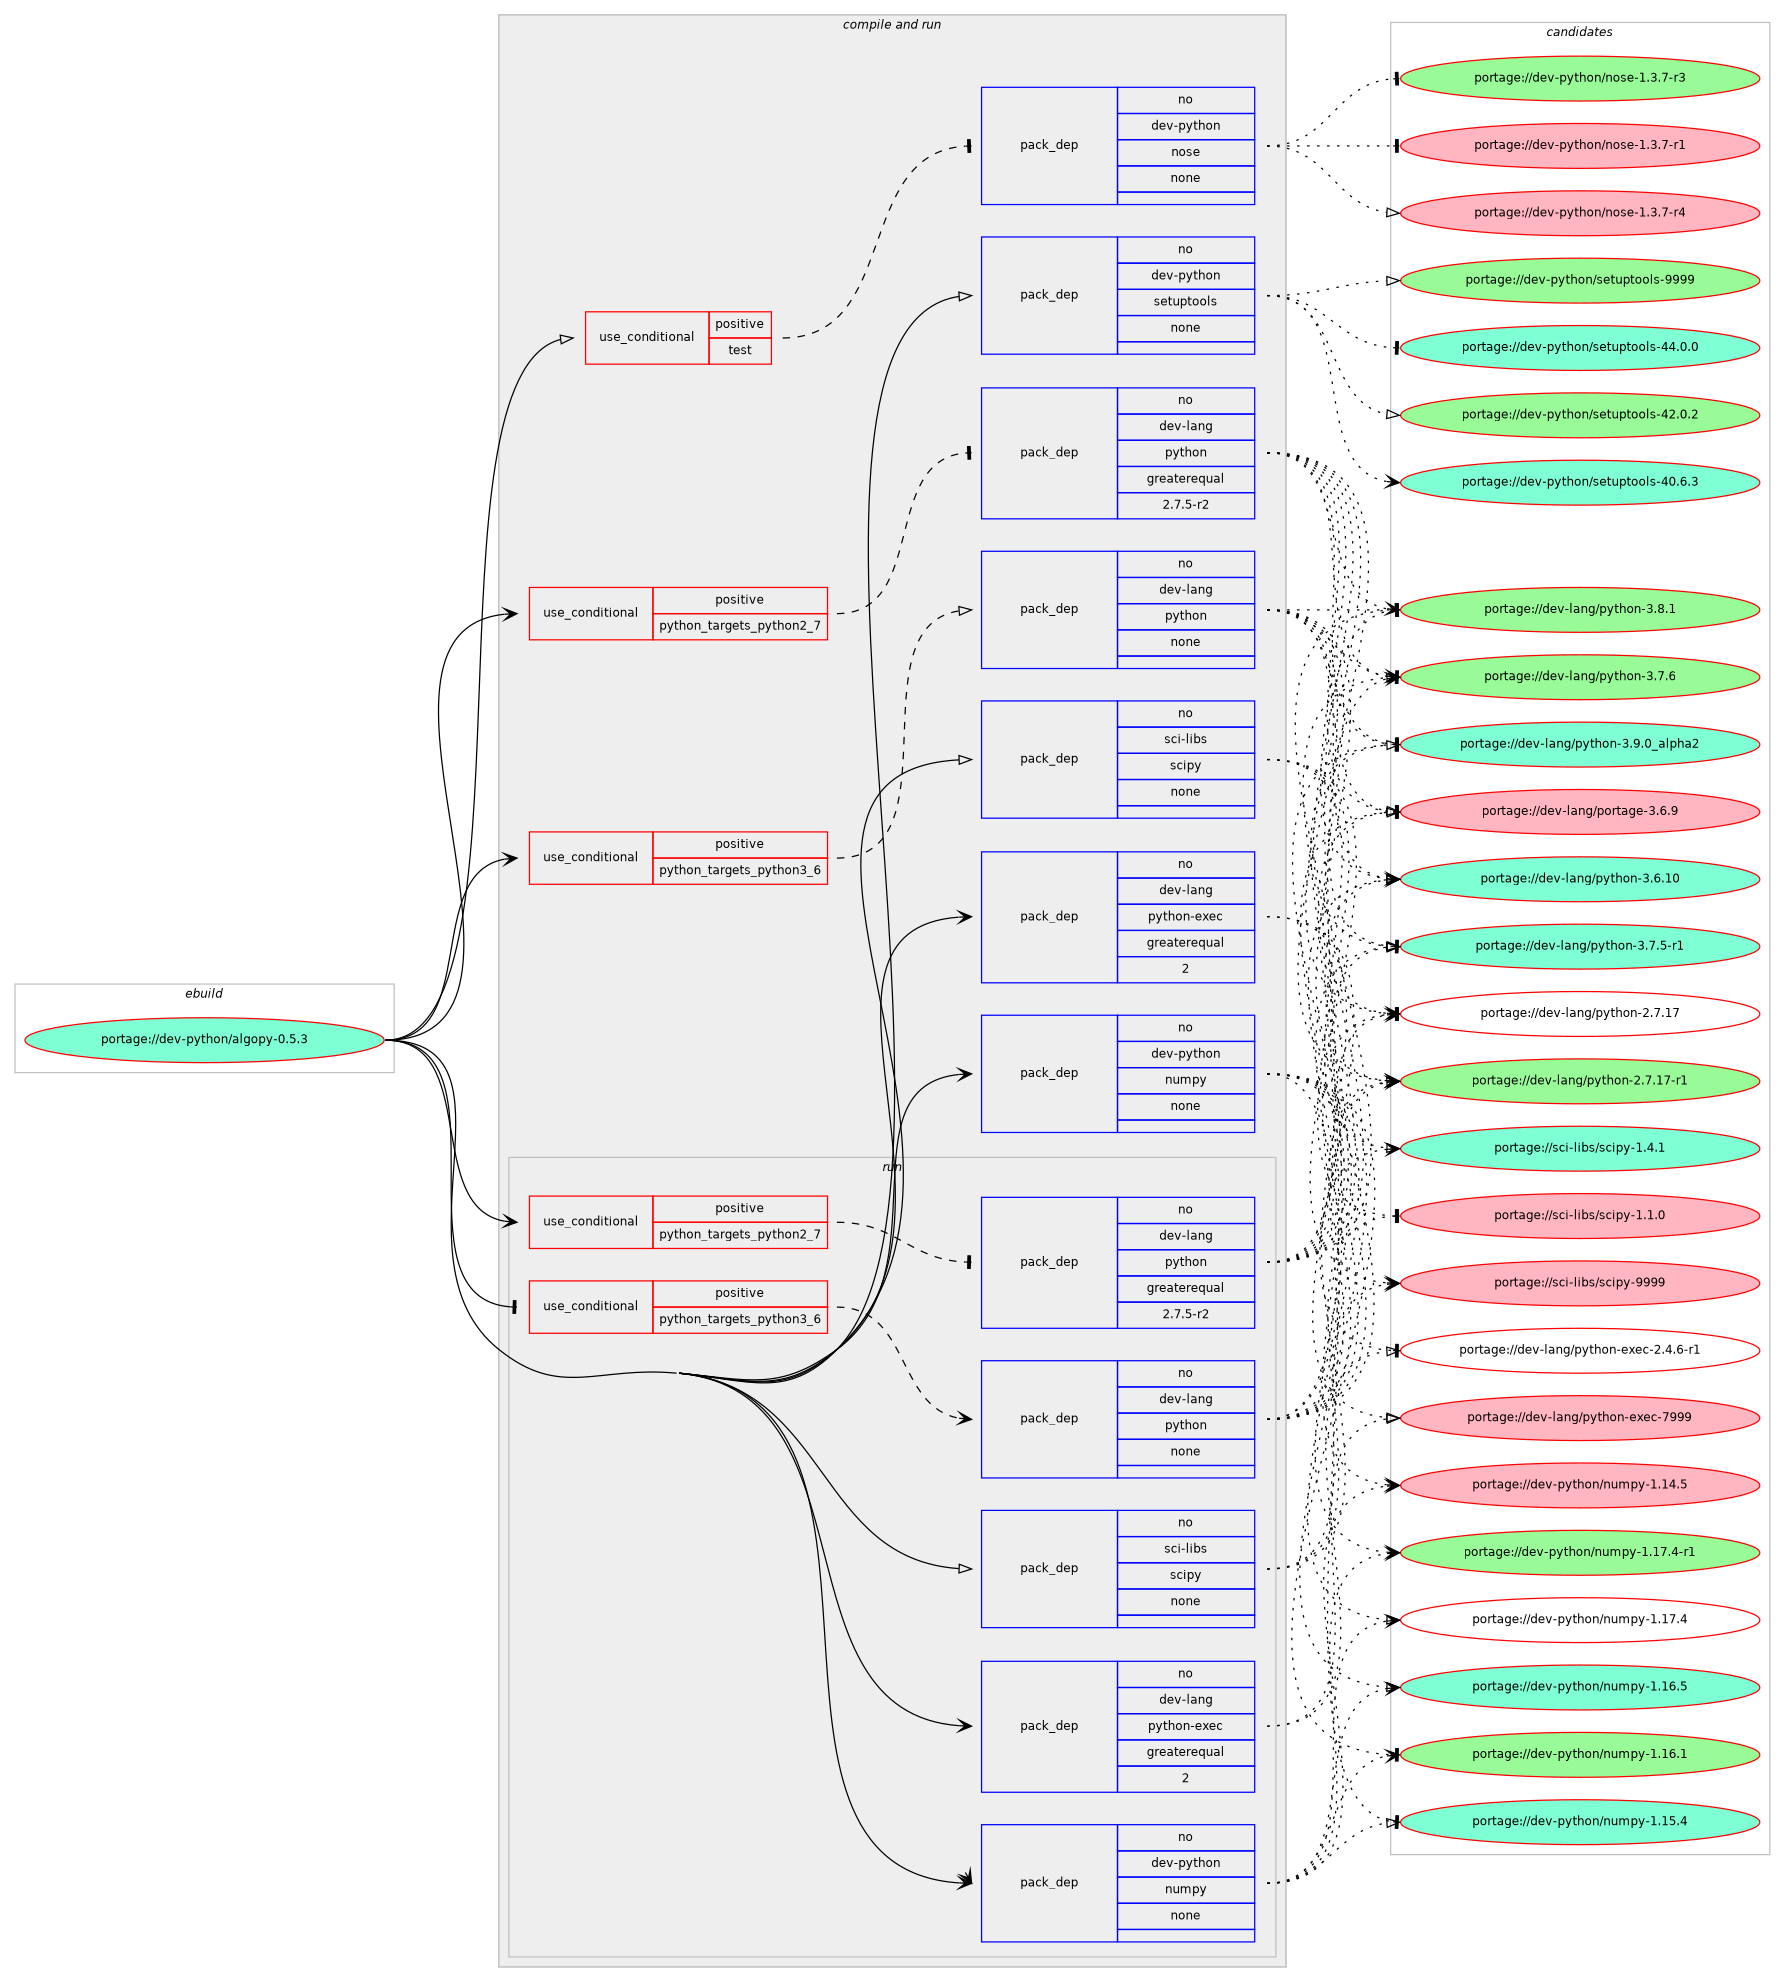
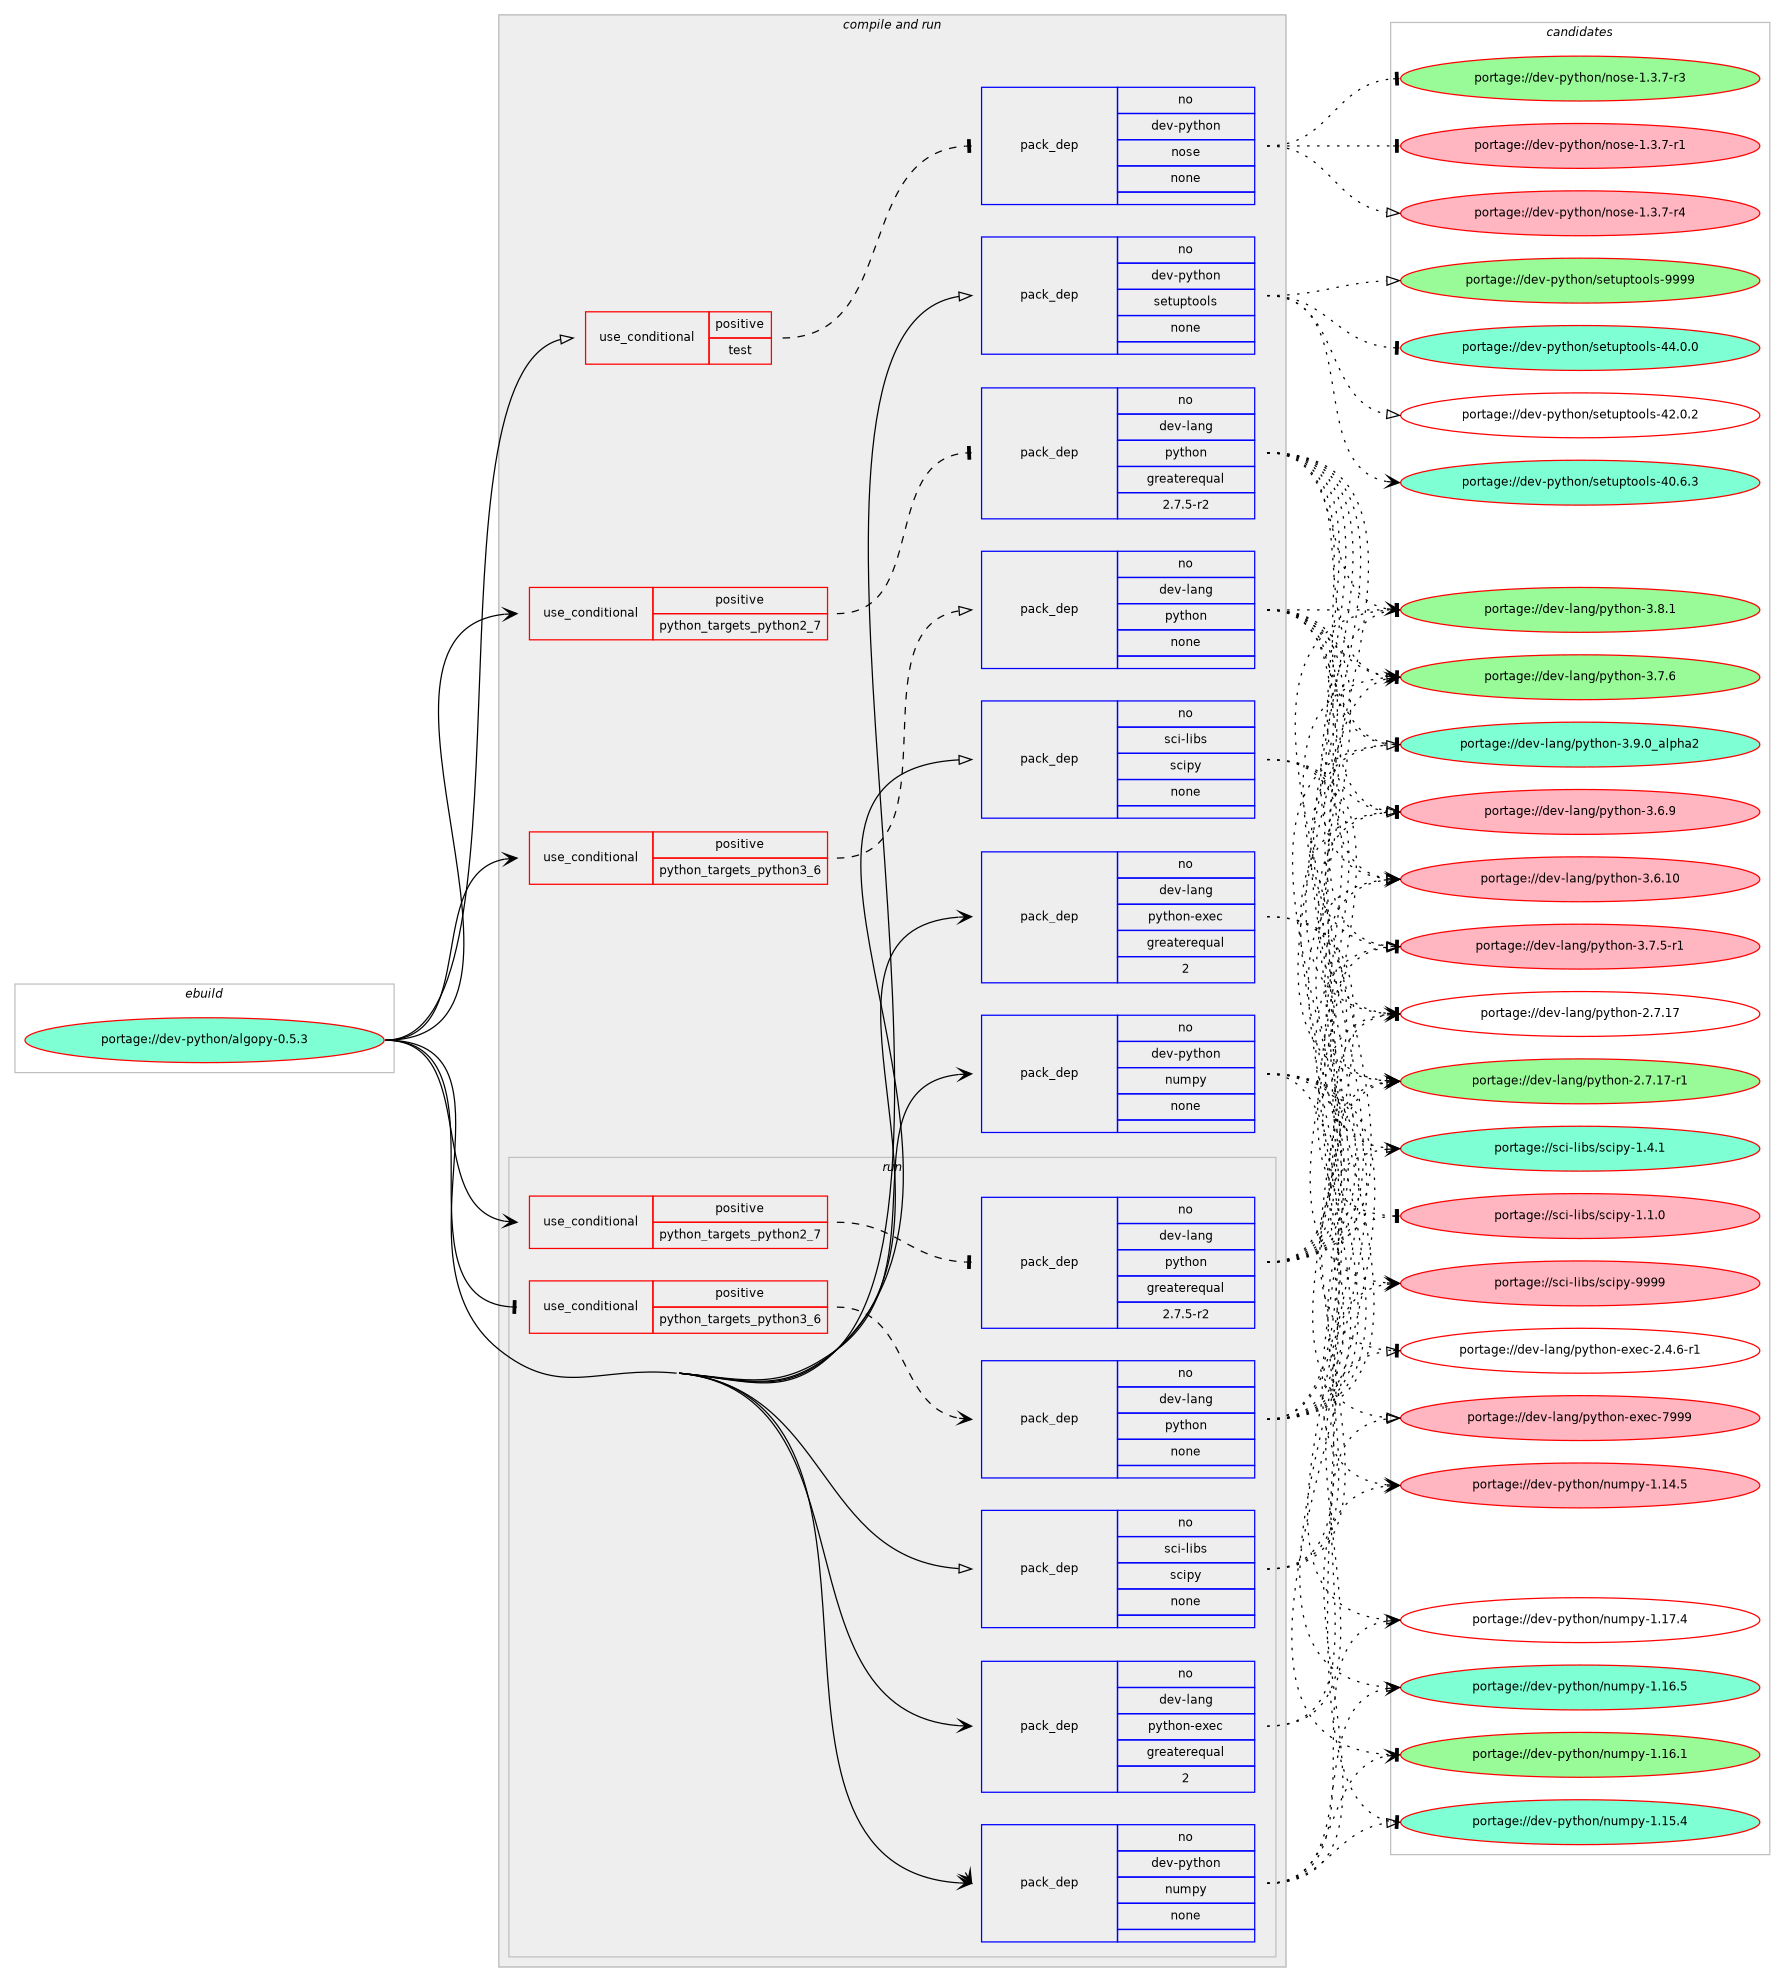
(1580, 415) -> (1580, 415)
(1580, 812) -> (1580, 812)
(1580, 879) -> (1580, 879)
(1580, 947) -> (1580, 947)
(1580, 1553) -> none
